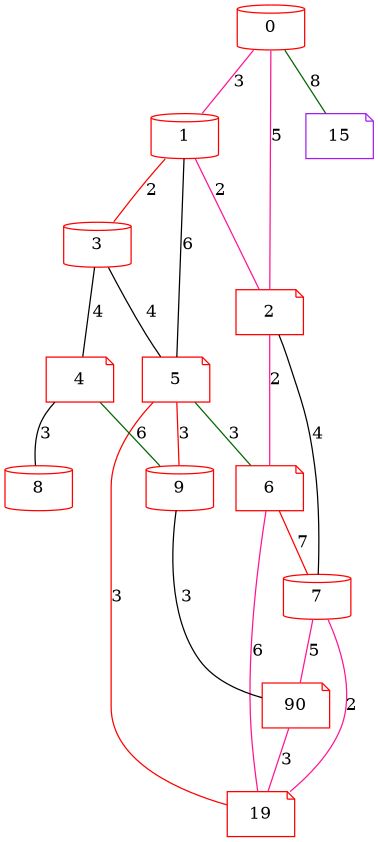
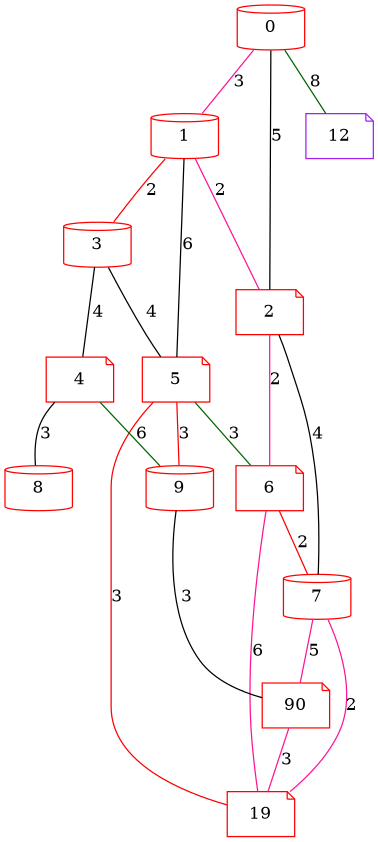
(340, 136) -> (340, 136)
(270, 170) -> (270, 170)
(303, 543) -> (303, 543)
